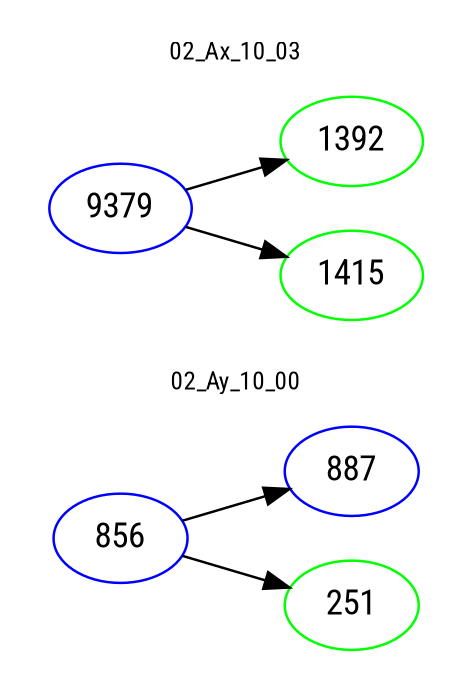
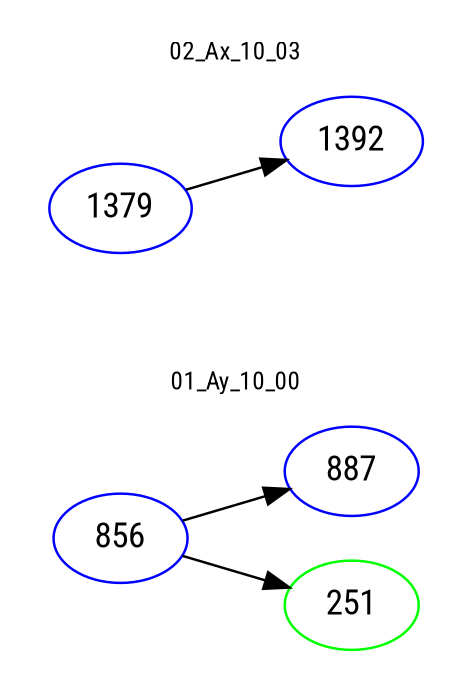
(352, 141) -> (352, 141)
(121, 208) -> (121, 208)
(352, 275) -> none
(236, 383) -> (236, 383)
